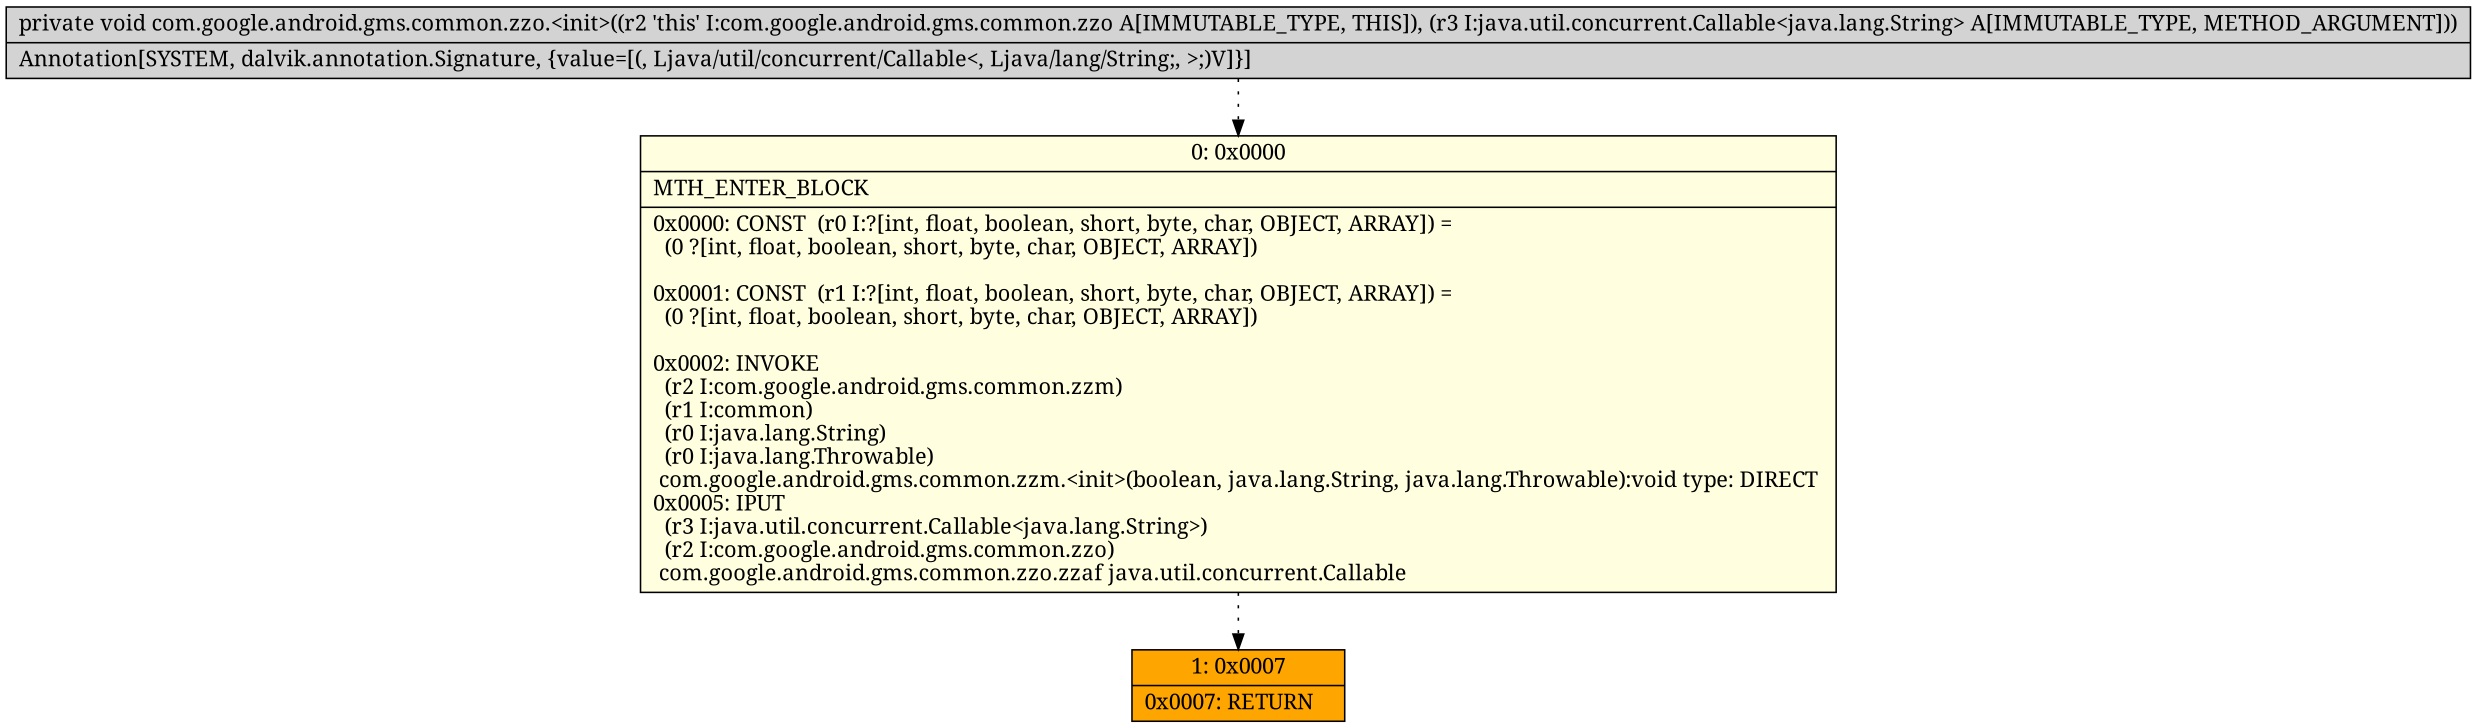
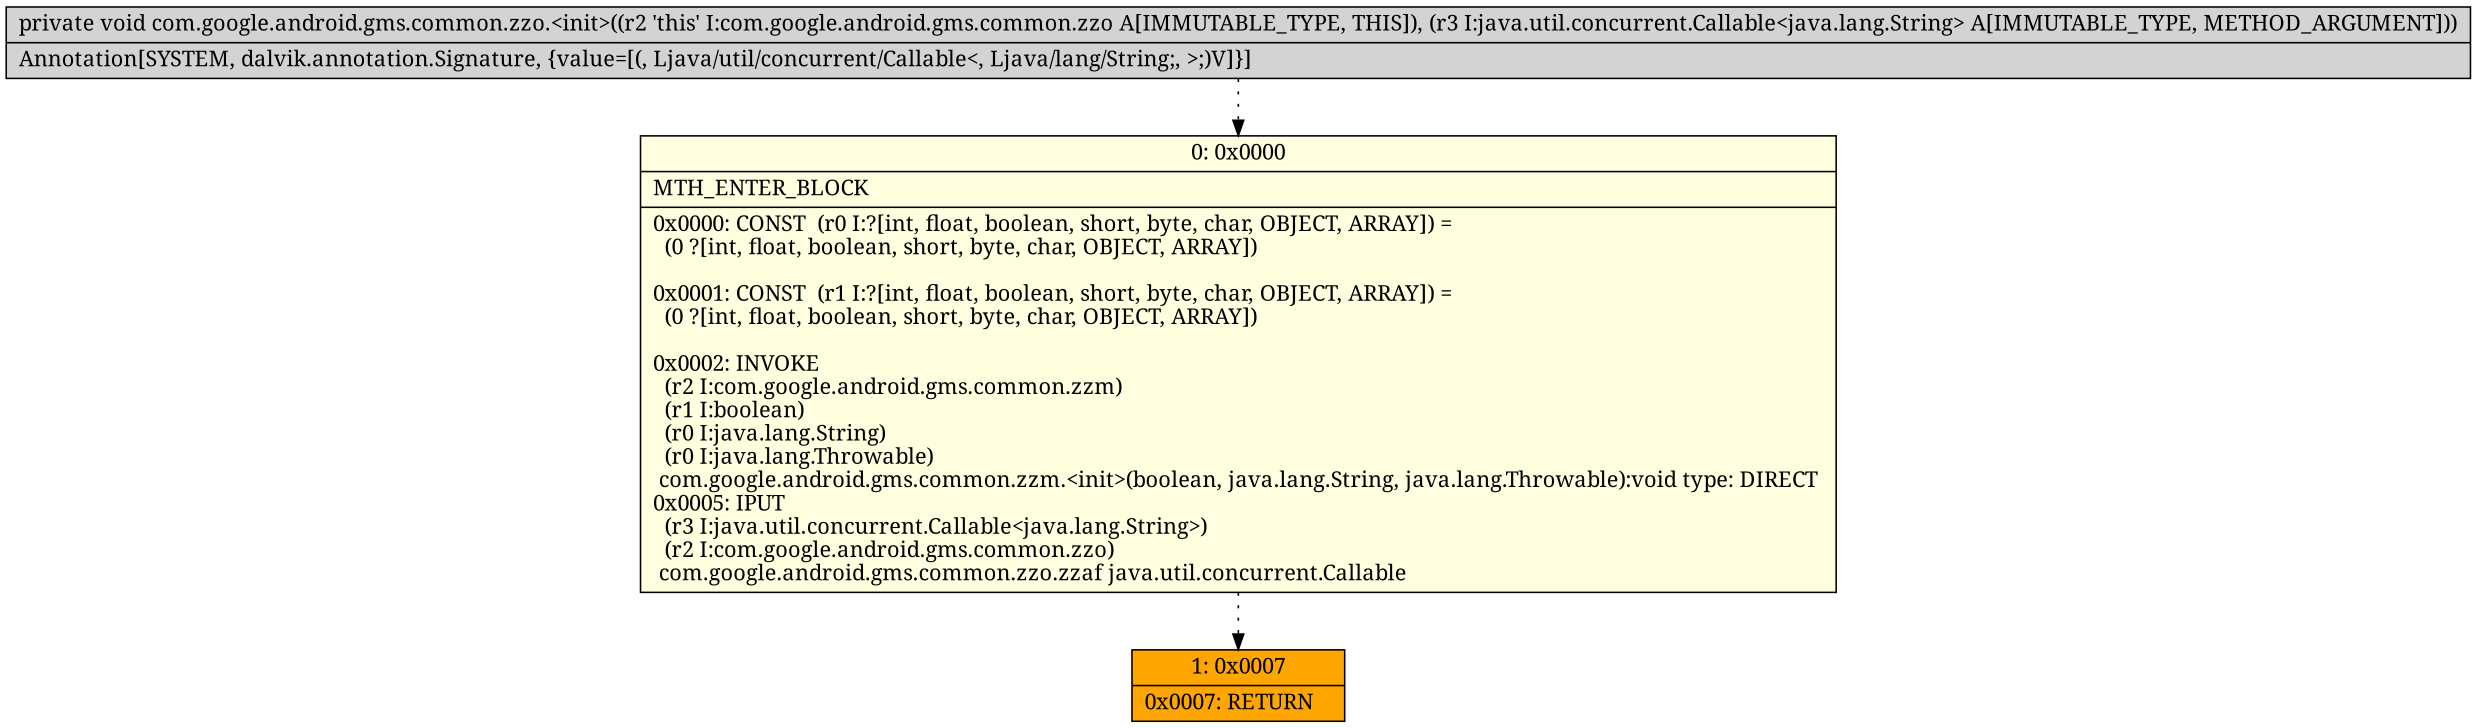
(733, 411) -> (729, 411)
